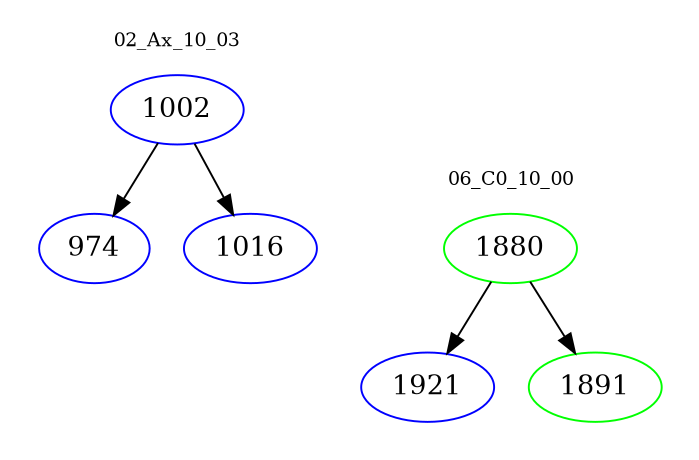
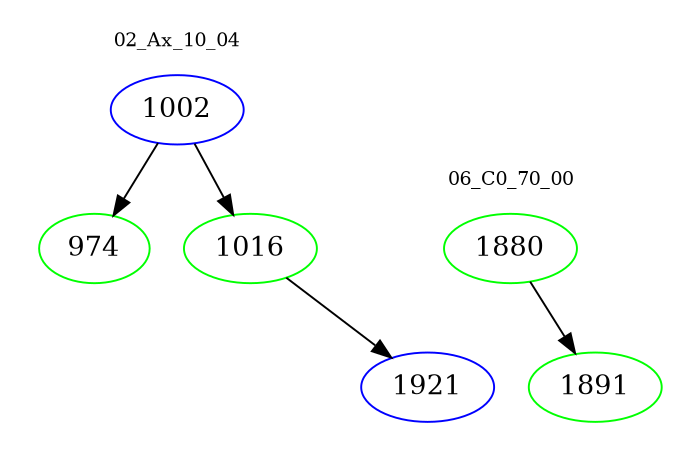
(177, 41) -> (177, 41)
(511, 180) -> (511, 180)
(94, 249) -> (94, 249)
(250, 249) -> (250, 249)
(474, 309) -> (331, 312)
